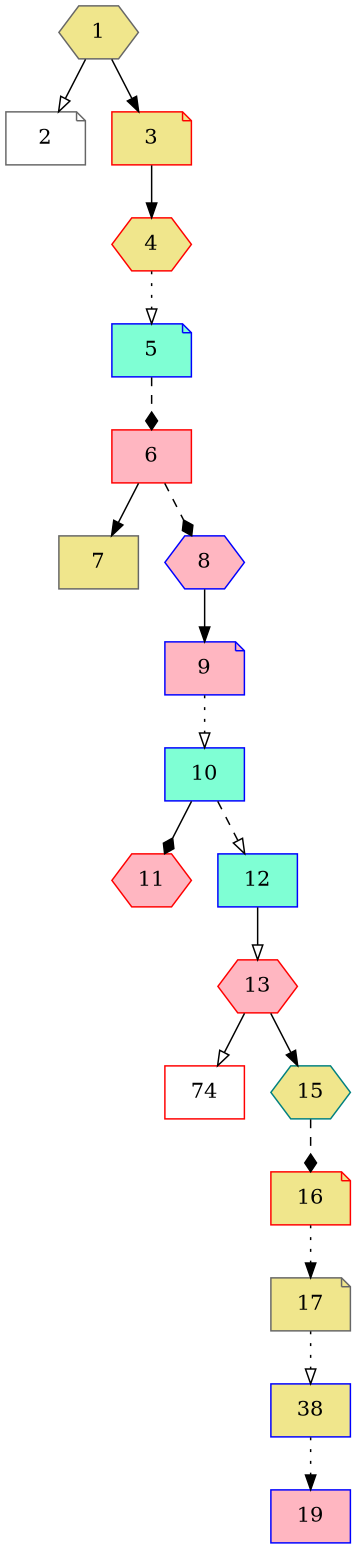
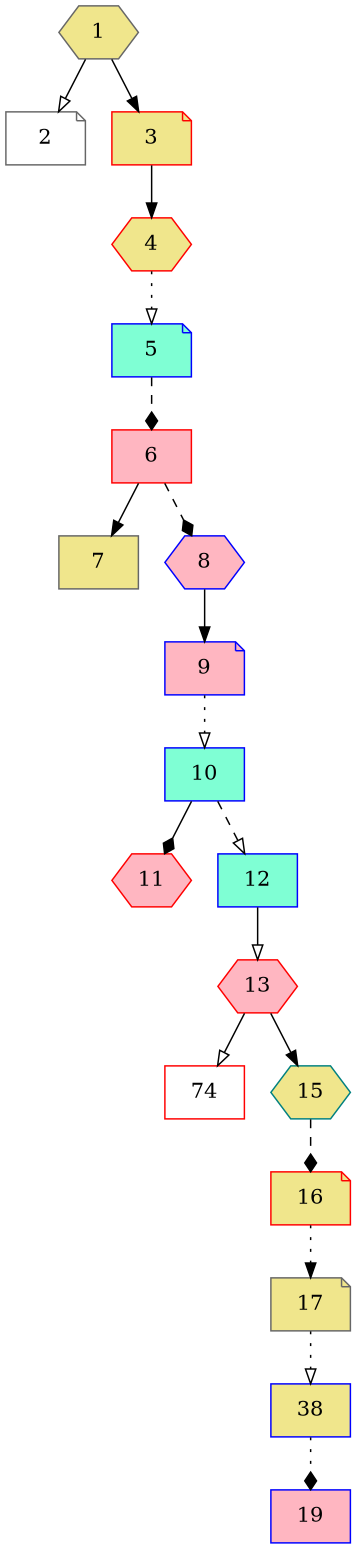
(311, 1456) -> (311, 1455)
